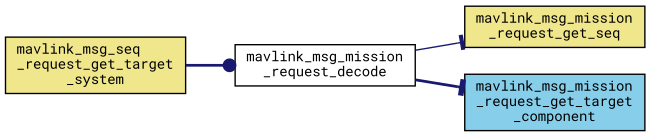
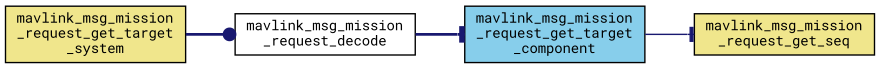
(437, 47) -> (666, 34)
(96, 65) -> (96, 34)
